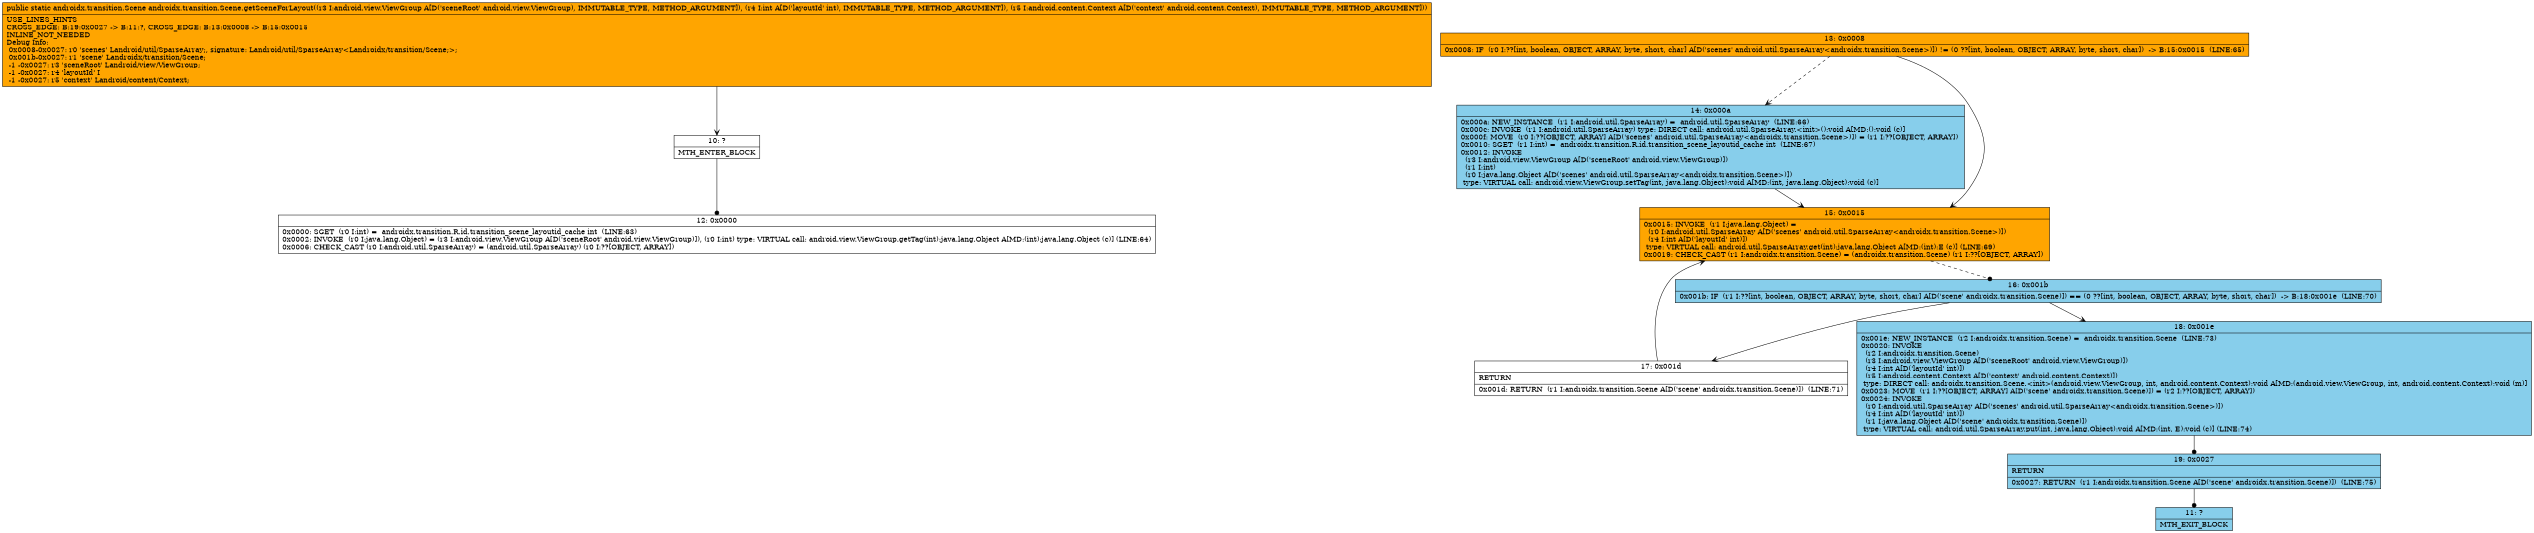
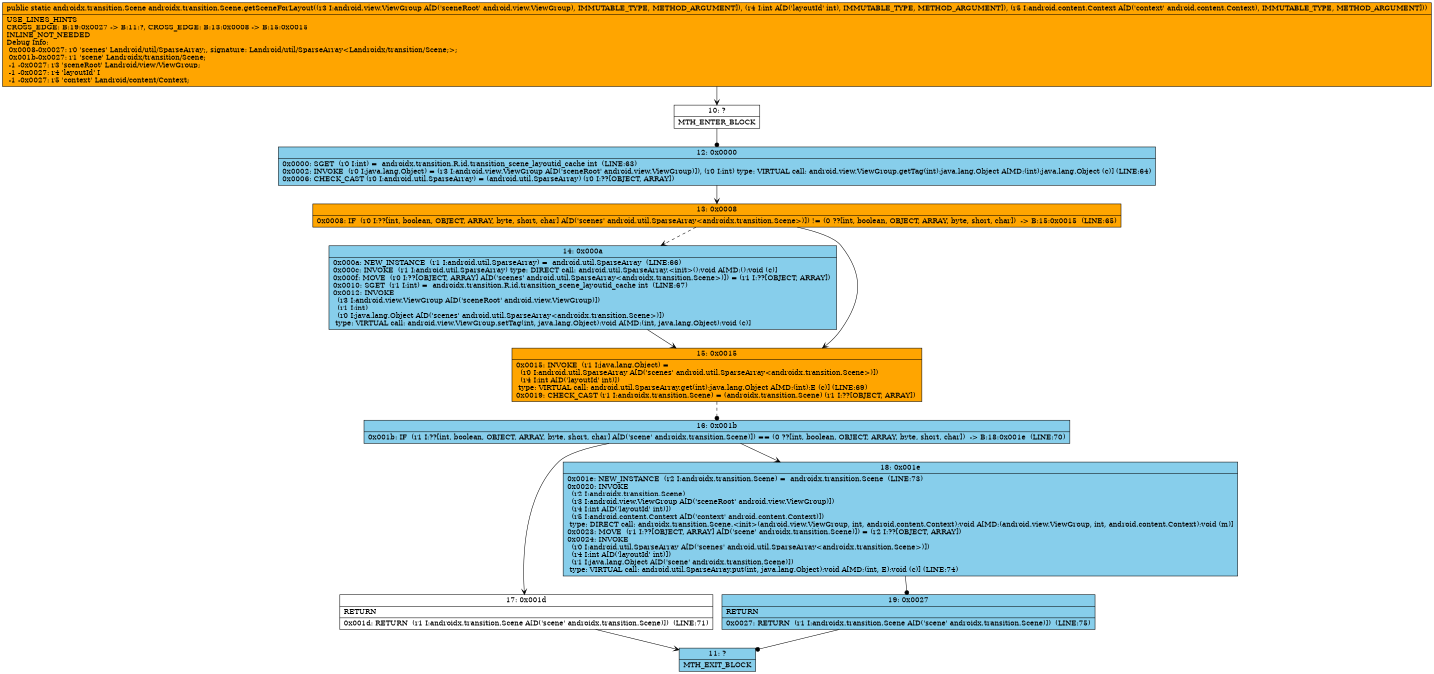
none -> (717, 192)
(717, 234) -> (717, 166)
(1659, 302) -> (635, 639)
